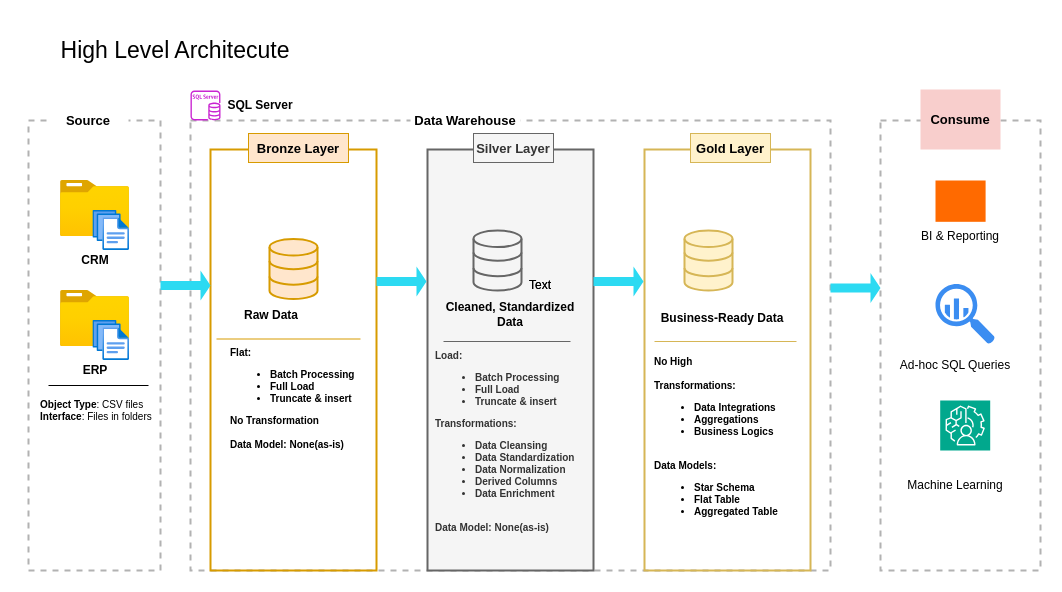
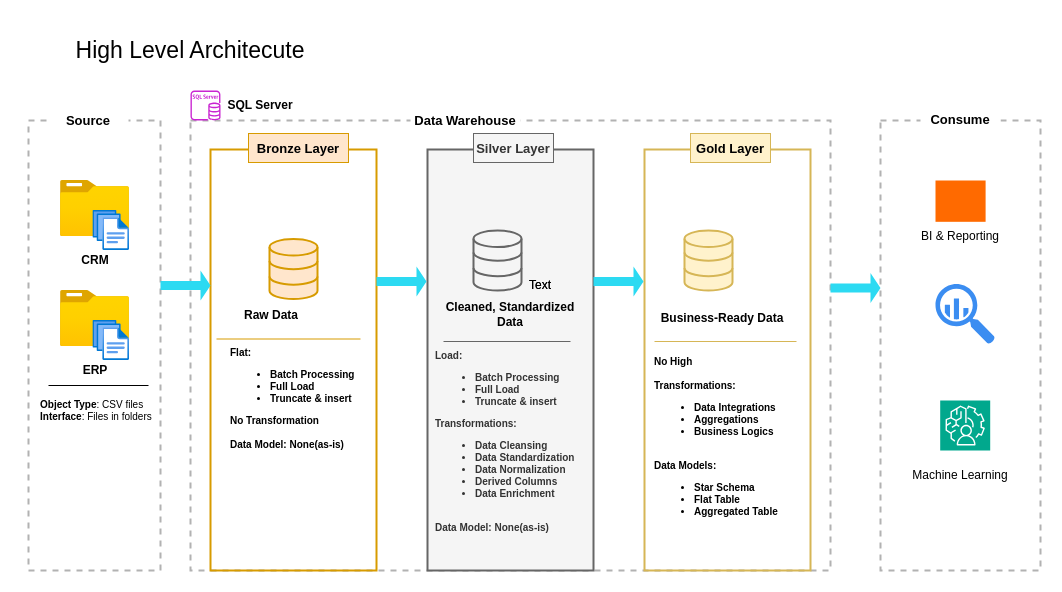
(176, 51) -> (191, 51)
(961, 120) -> (961, 120)
(956, 366) -> none
(956, 486) -> (961, 476)
